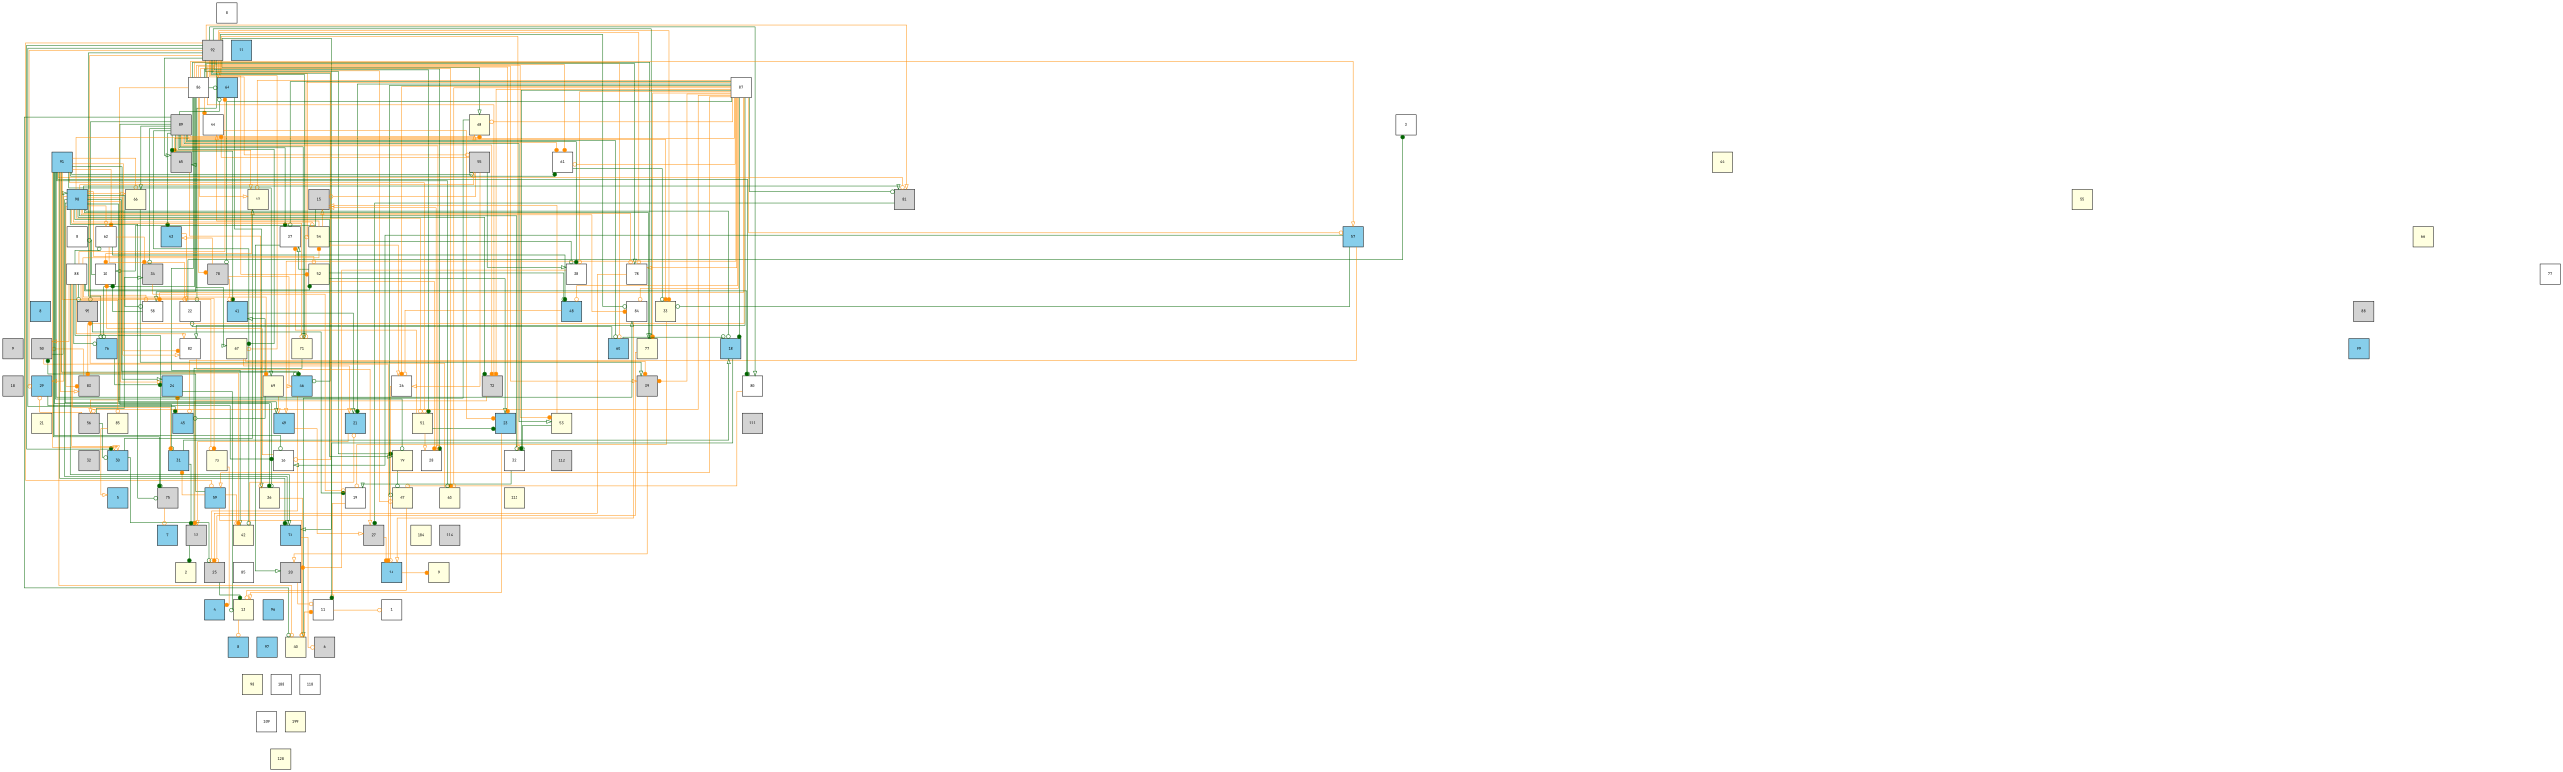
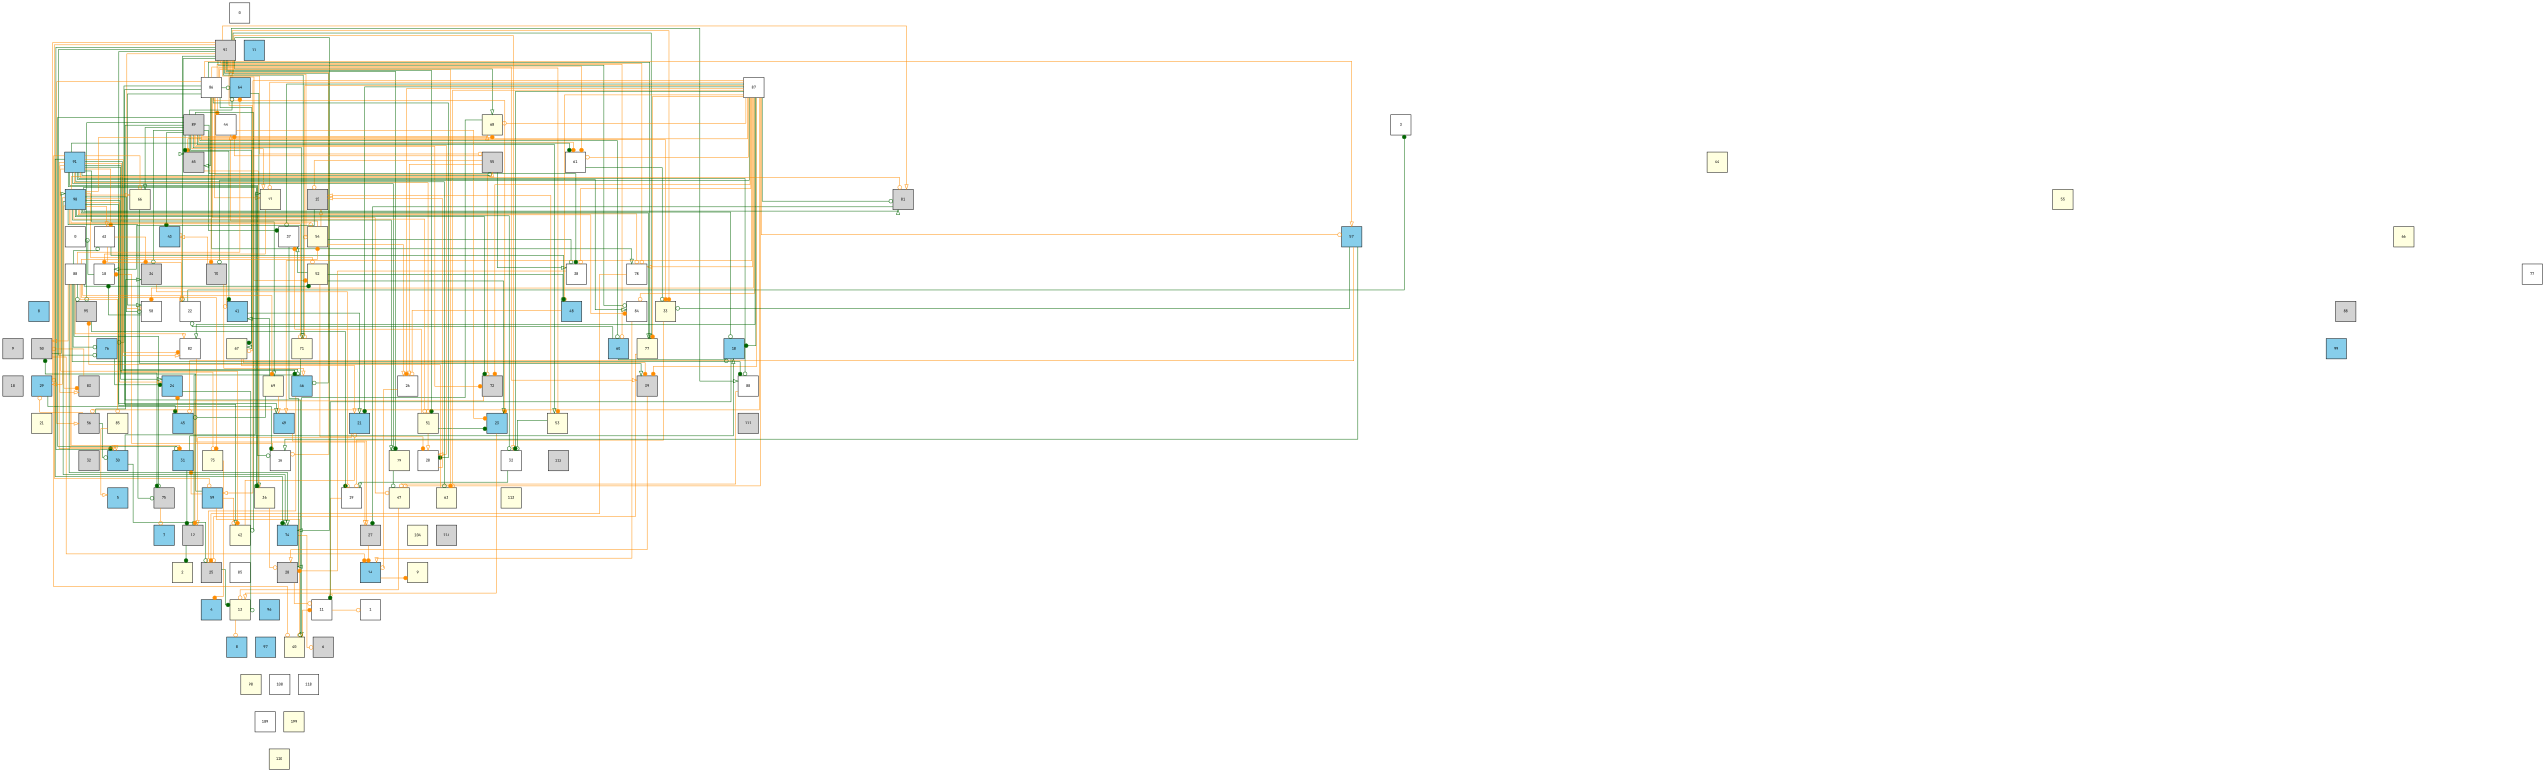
(389, 120) -> (760, 469)
(504, 323) -> none
(303, 554) -> (270, 537)
